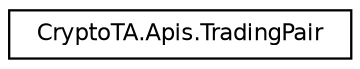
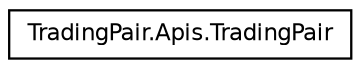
(180, 34) -> (180, 34)
